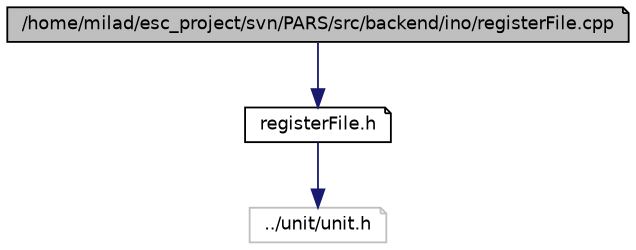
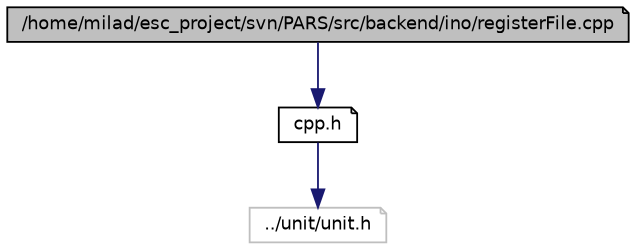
(318, 125) -> (318, 125)
